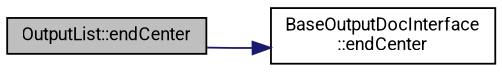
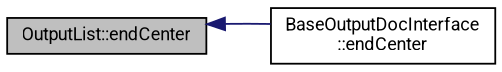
(230, 48) -> (248, 24)
